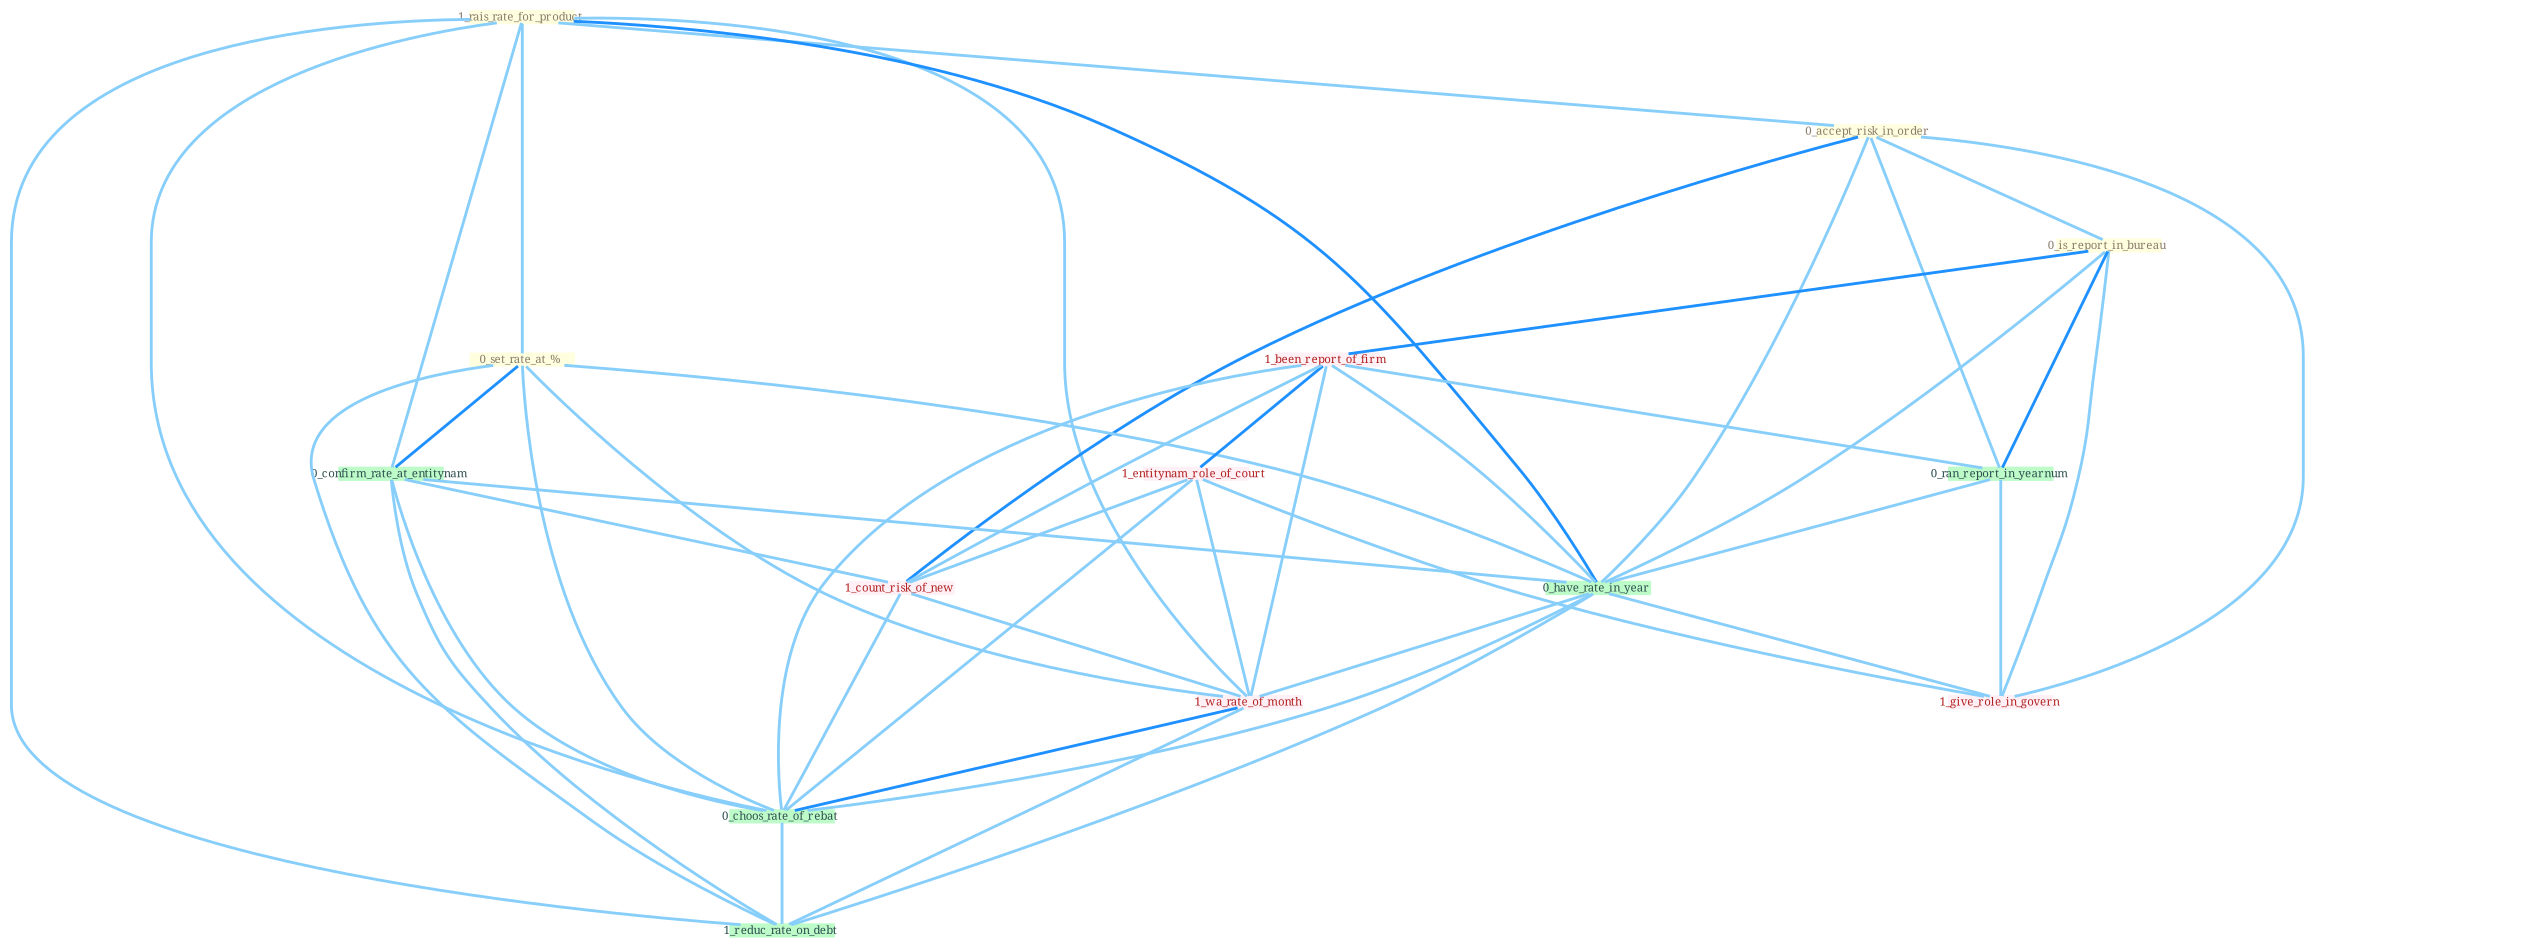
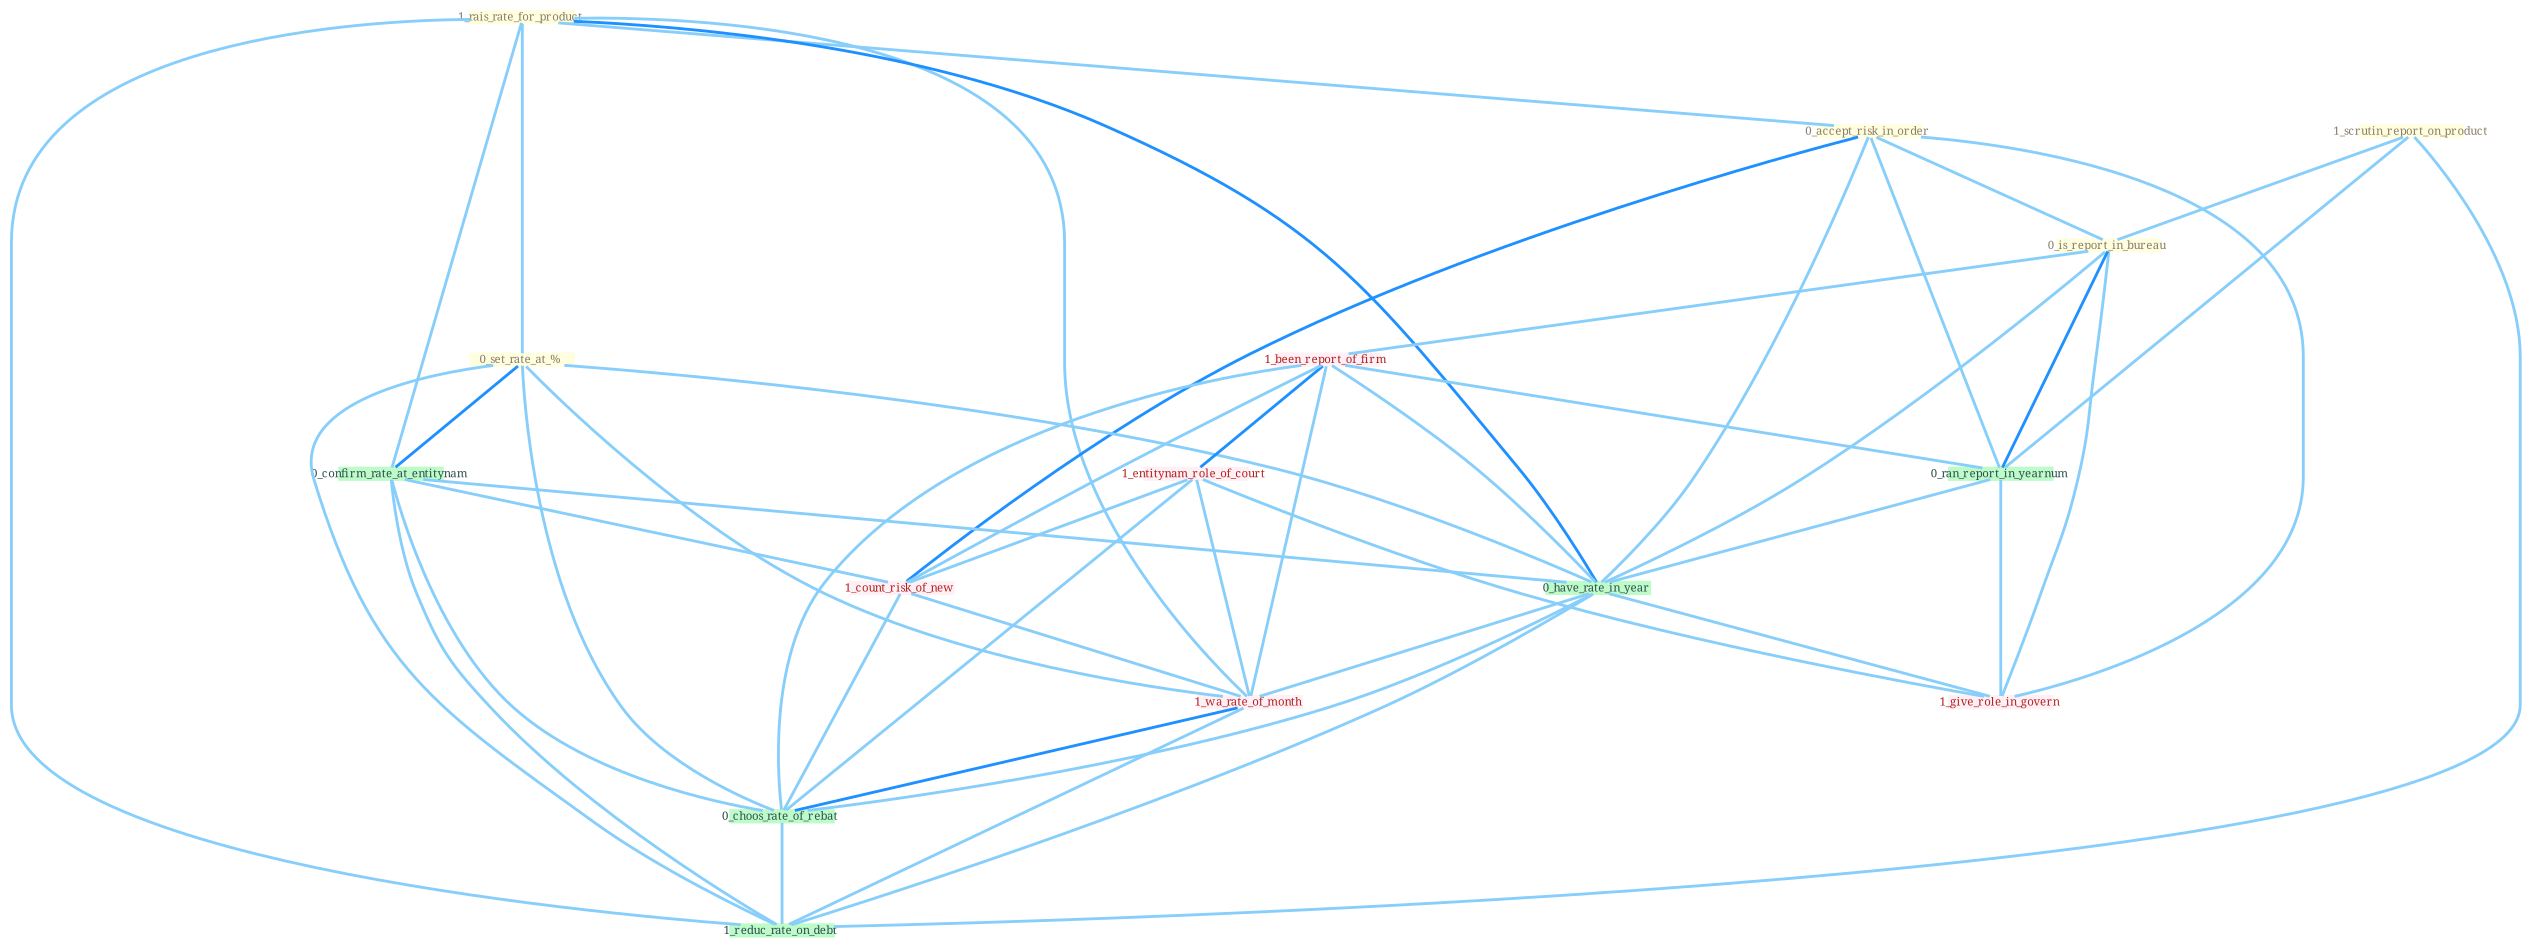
none -> (2412, 131)
(1718, 303) -> (1718, 303)
(183, 484) -> none
